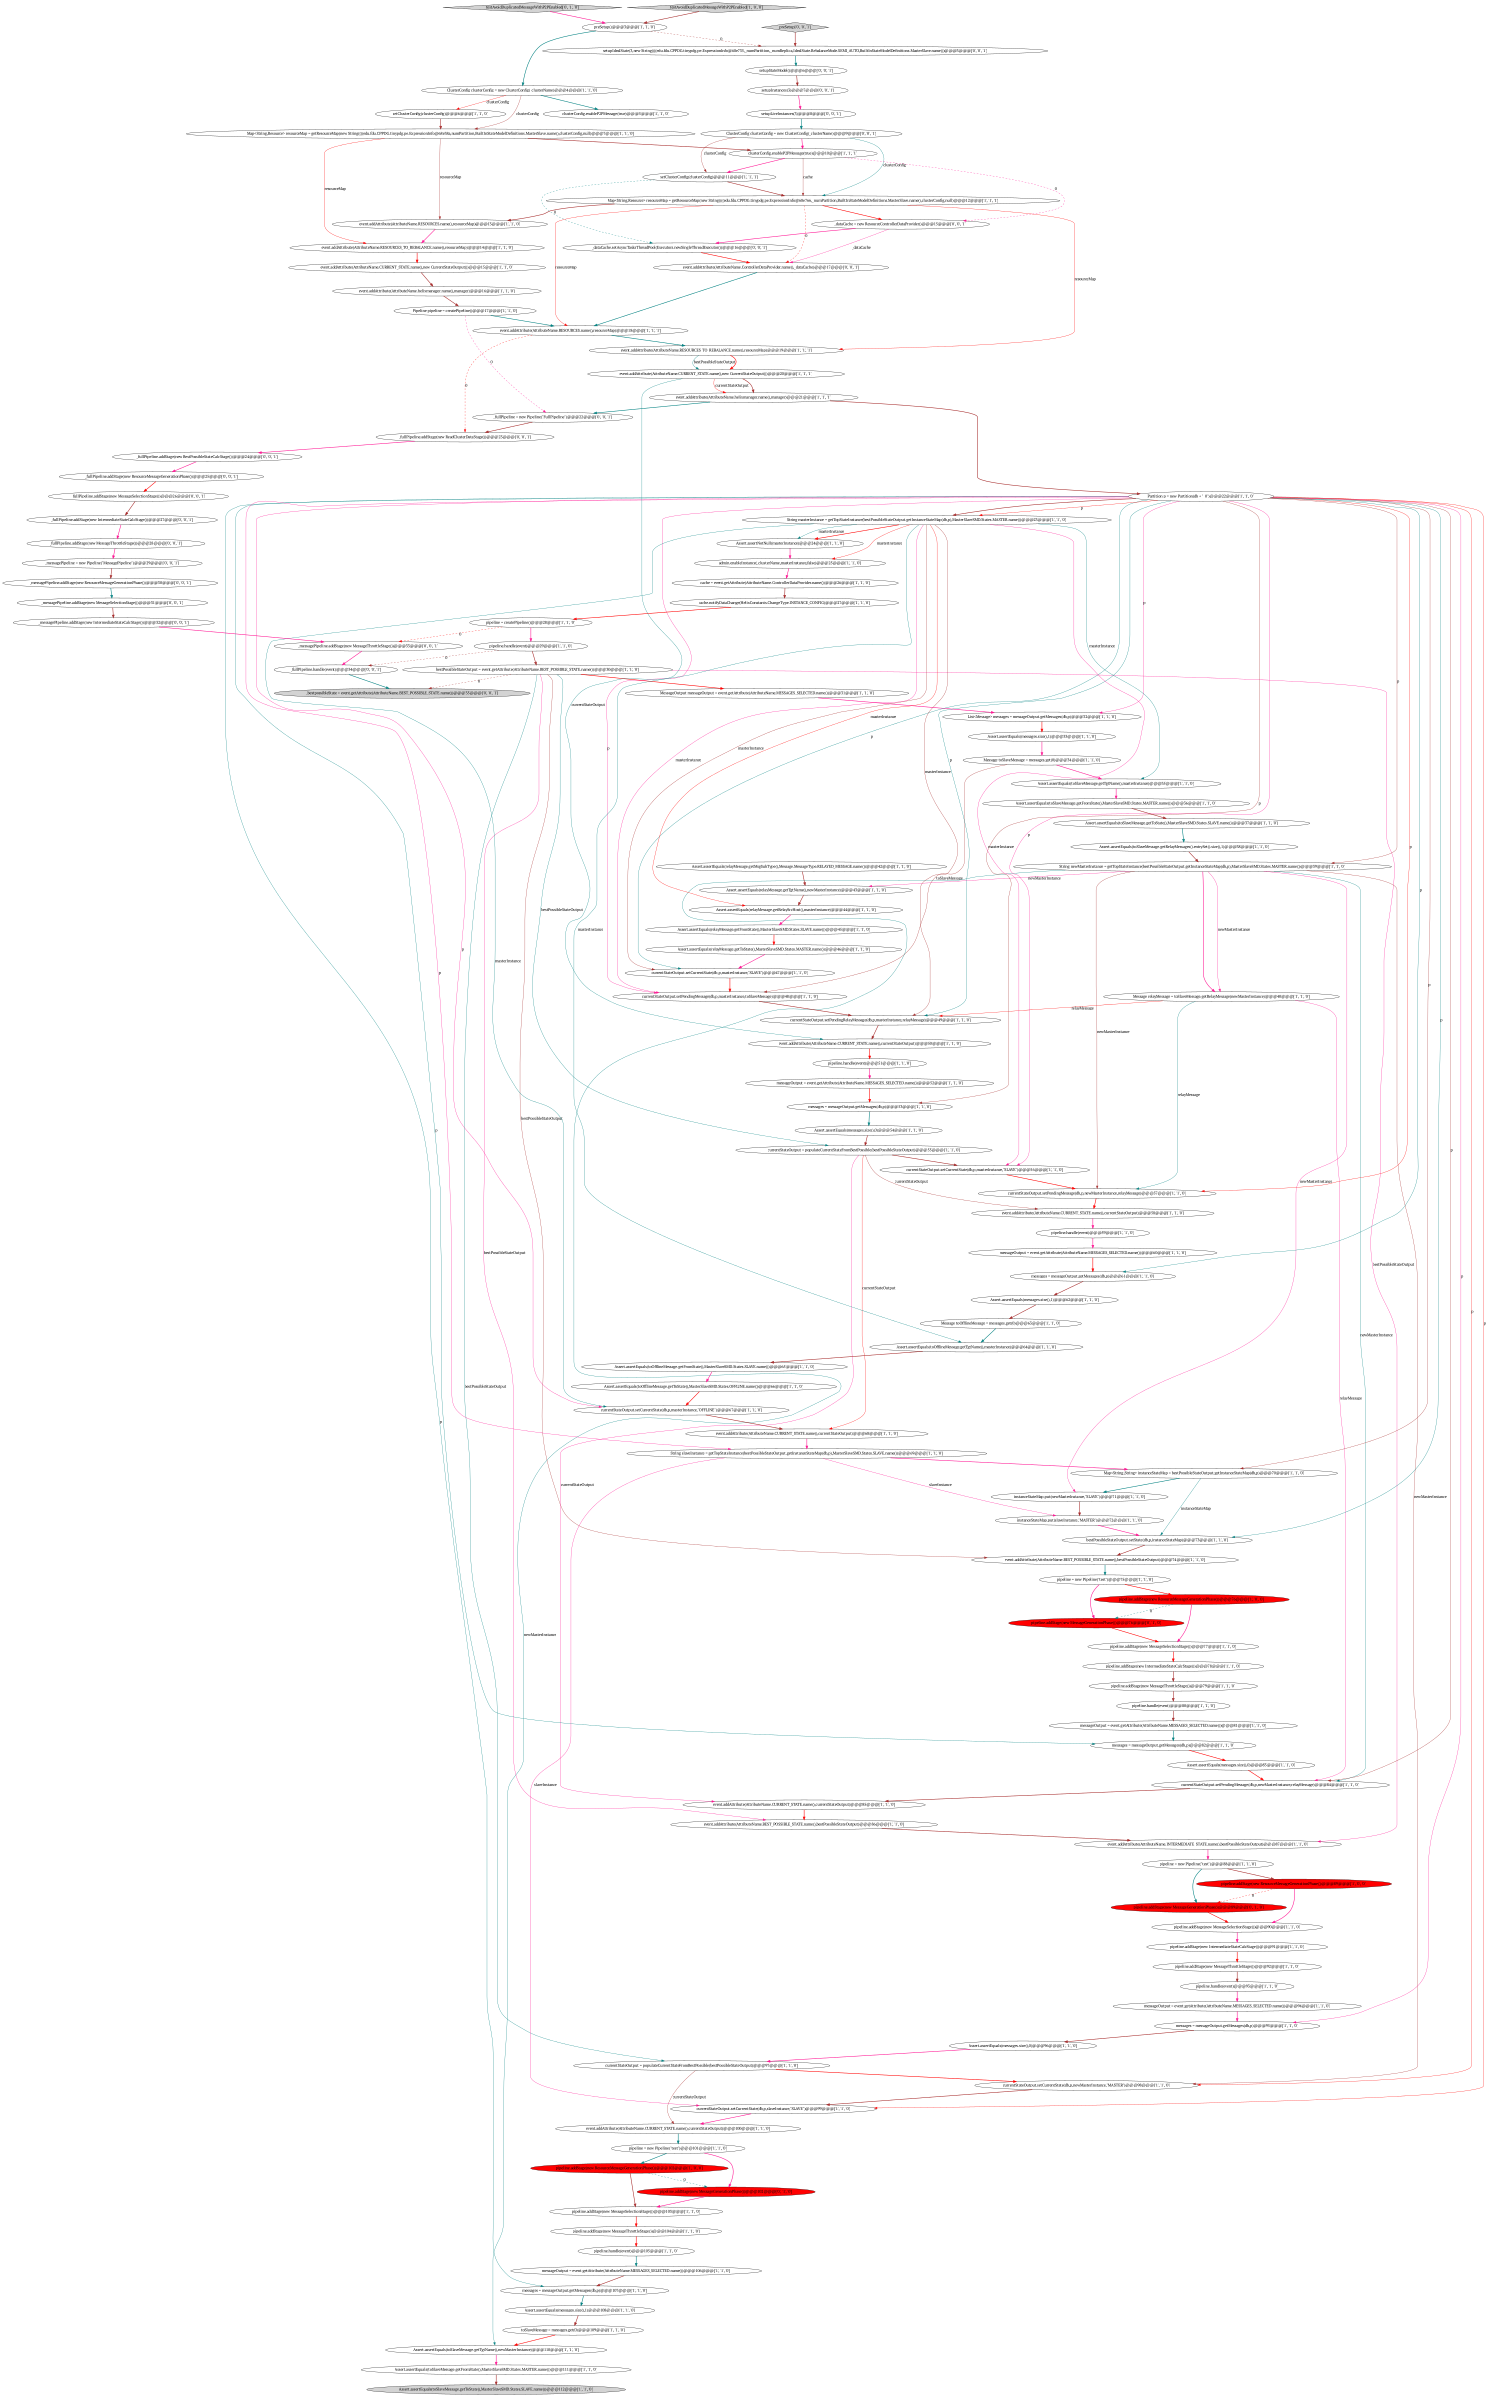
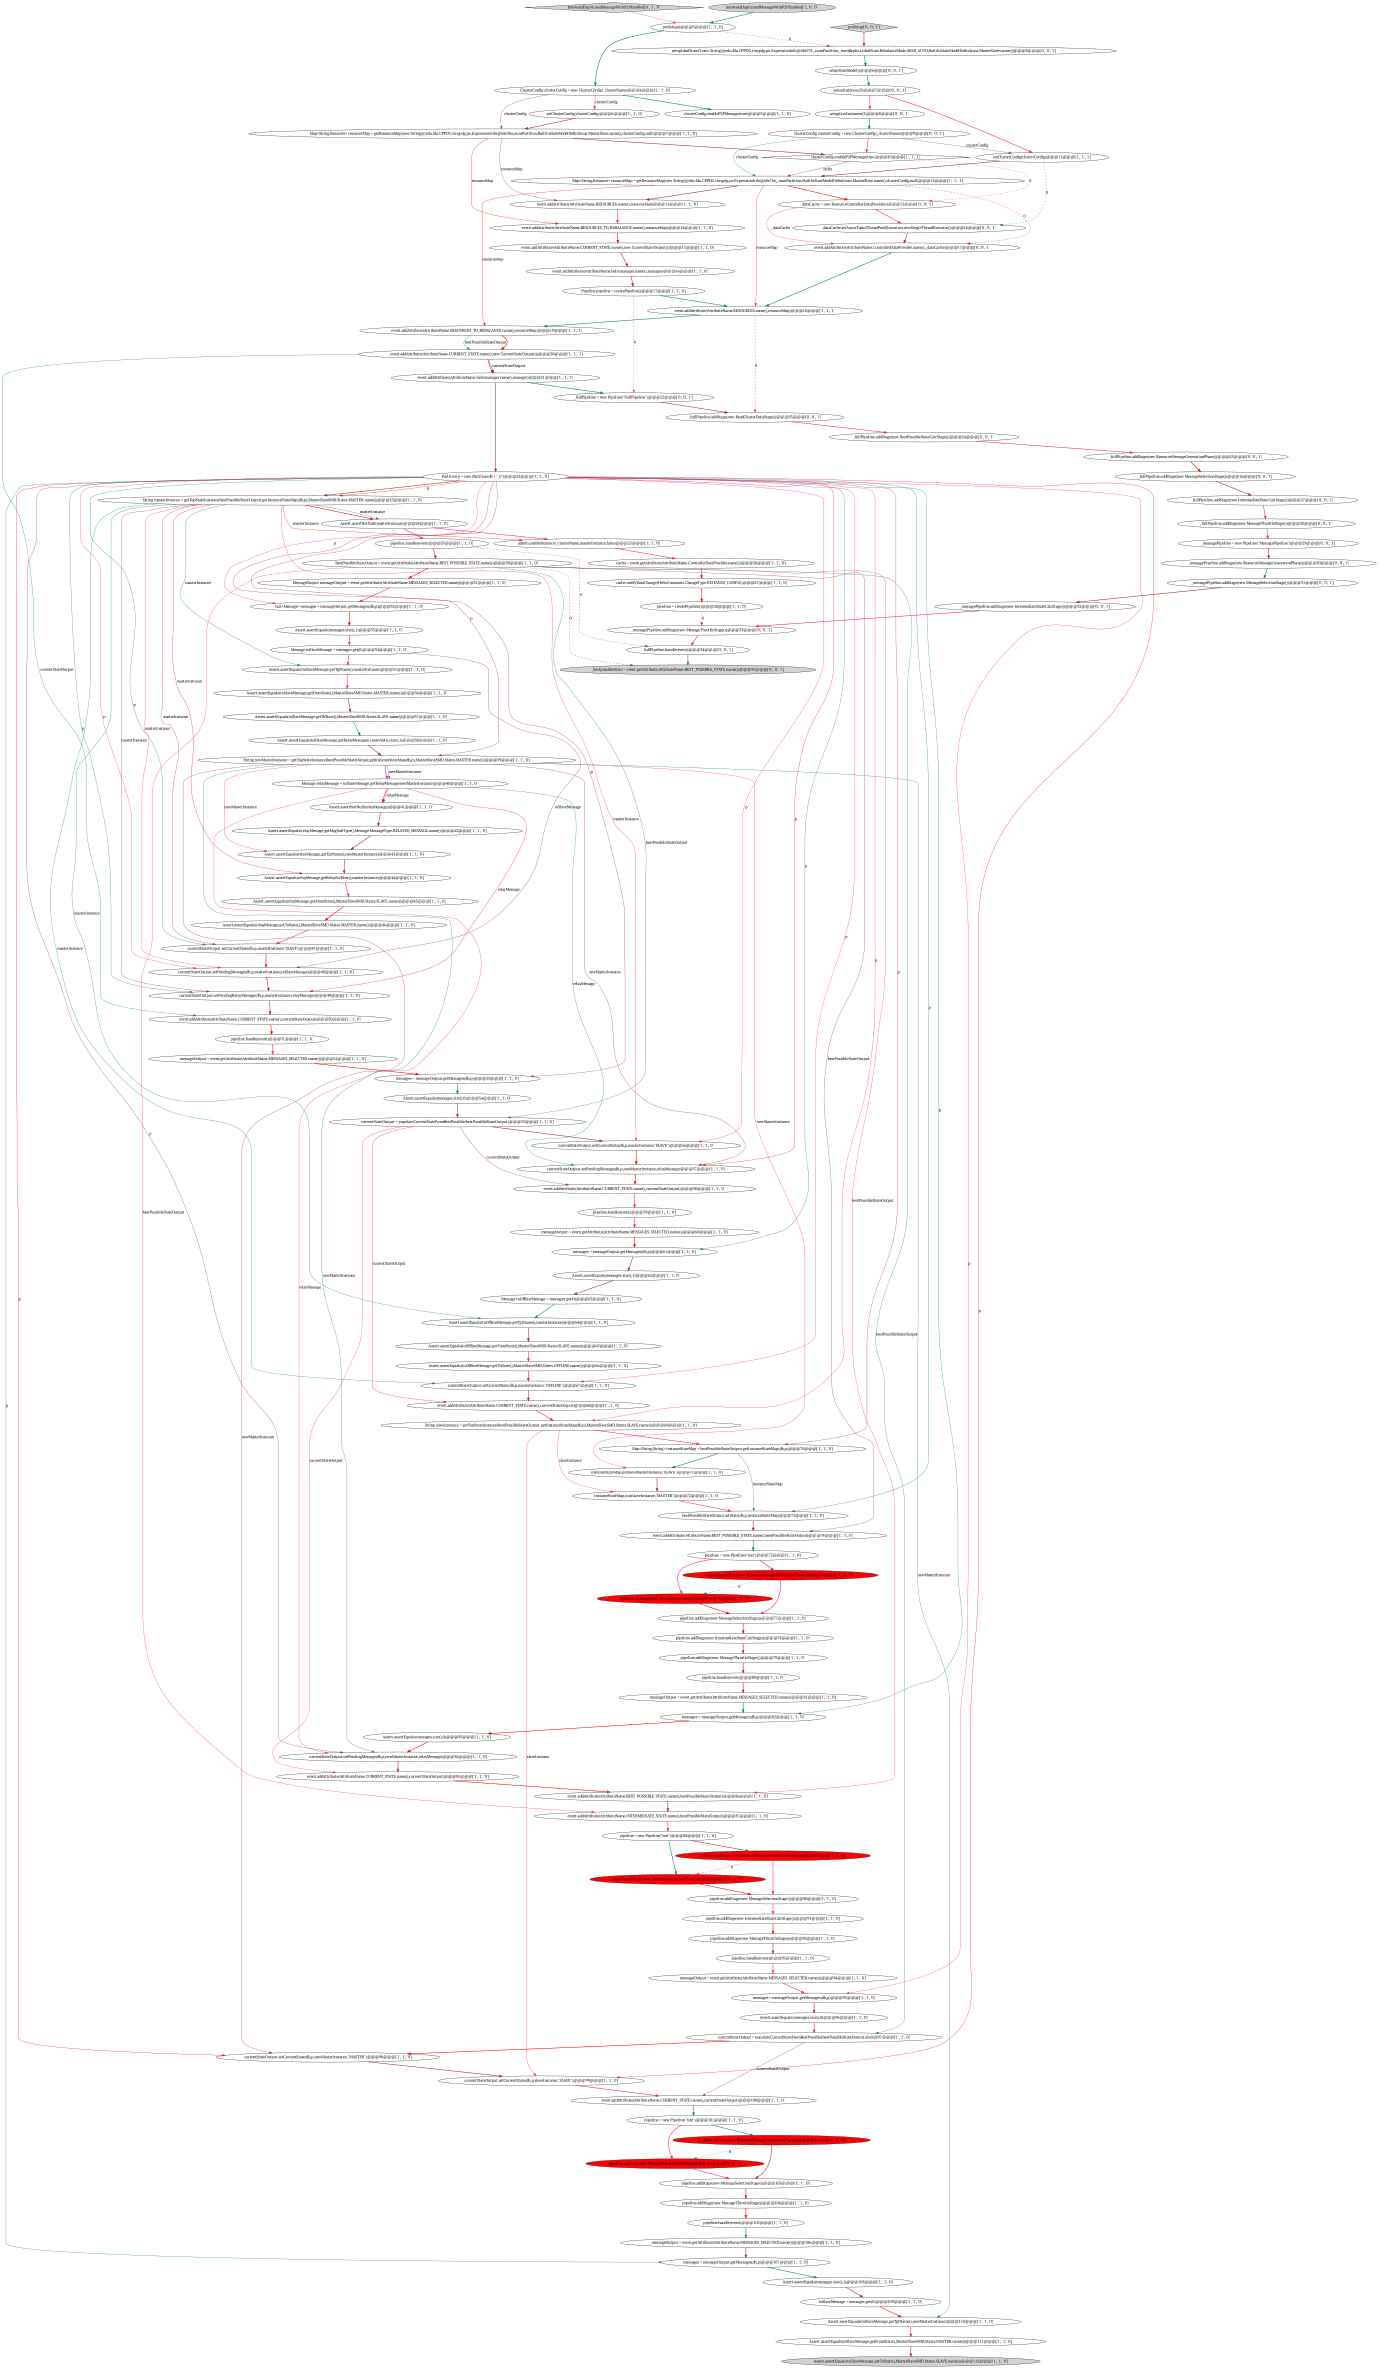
(717, 8) -> (772, 8)
(576, 17) -> (651, 17)
(673, 17) -> (733, 17)
(797, 79) -> (868, 79)
(803, 154) -> (866, 157)
(757, 165) -> (958, 121)
(531, 633) -> (412, 533)
none -> (381, 807)
